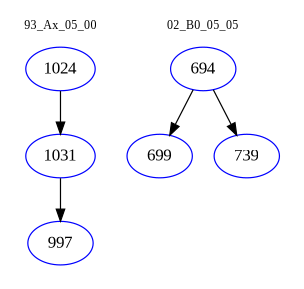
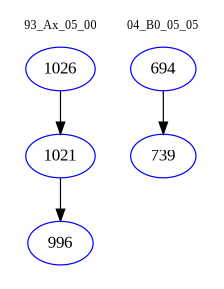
(203, 26) -> (163, 26)
(60, 69) -> (60, 69)
(60, 156) -> (60, 156)
(160, 156) -> none
(60, 243) -> (60, 243)
